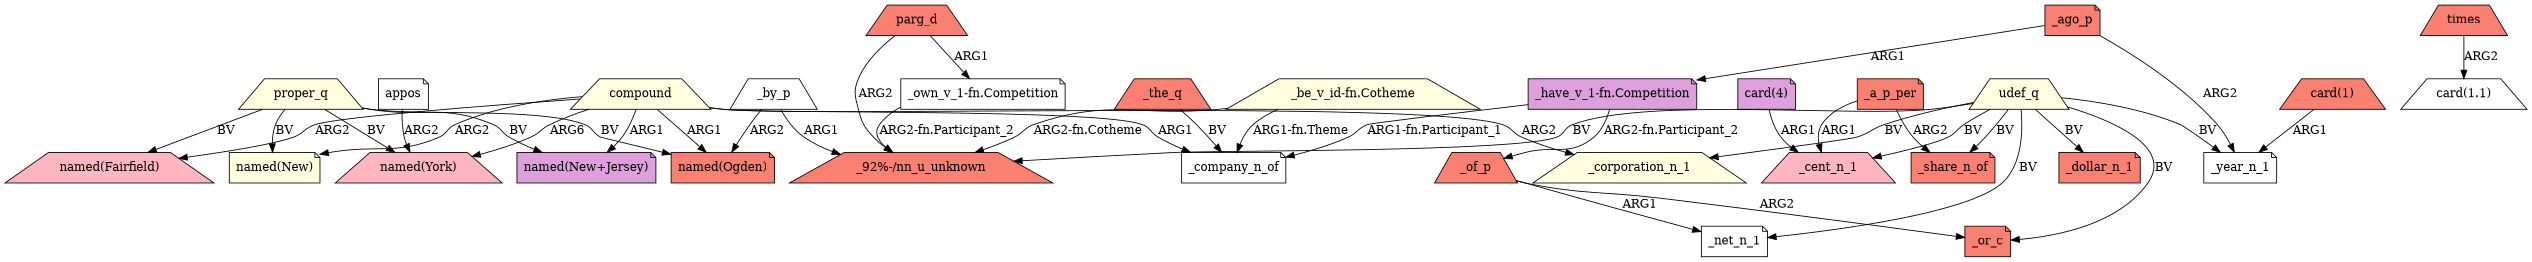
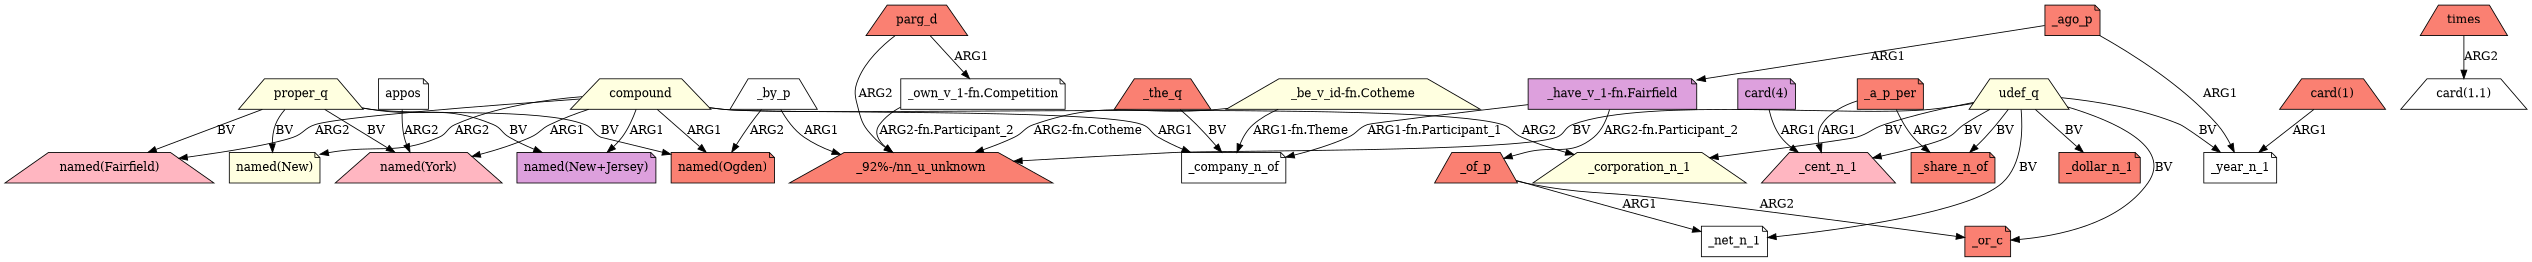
(1612, 94) -> (1612, 94)
(2220, 94) -> (2220, 94)
(567, 131) -> (567, 131)
